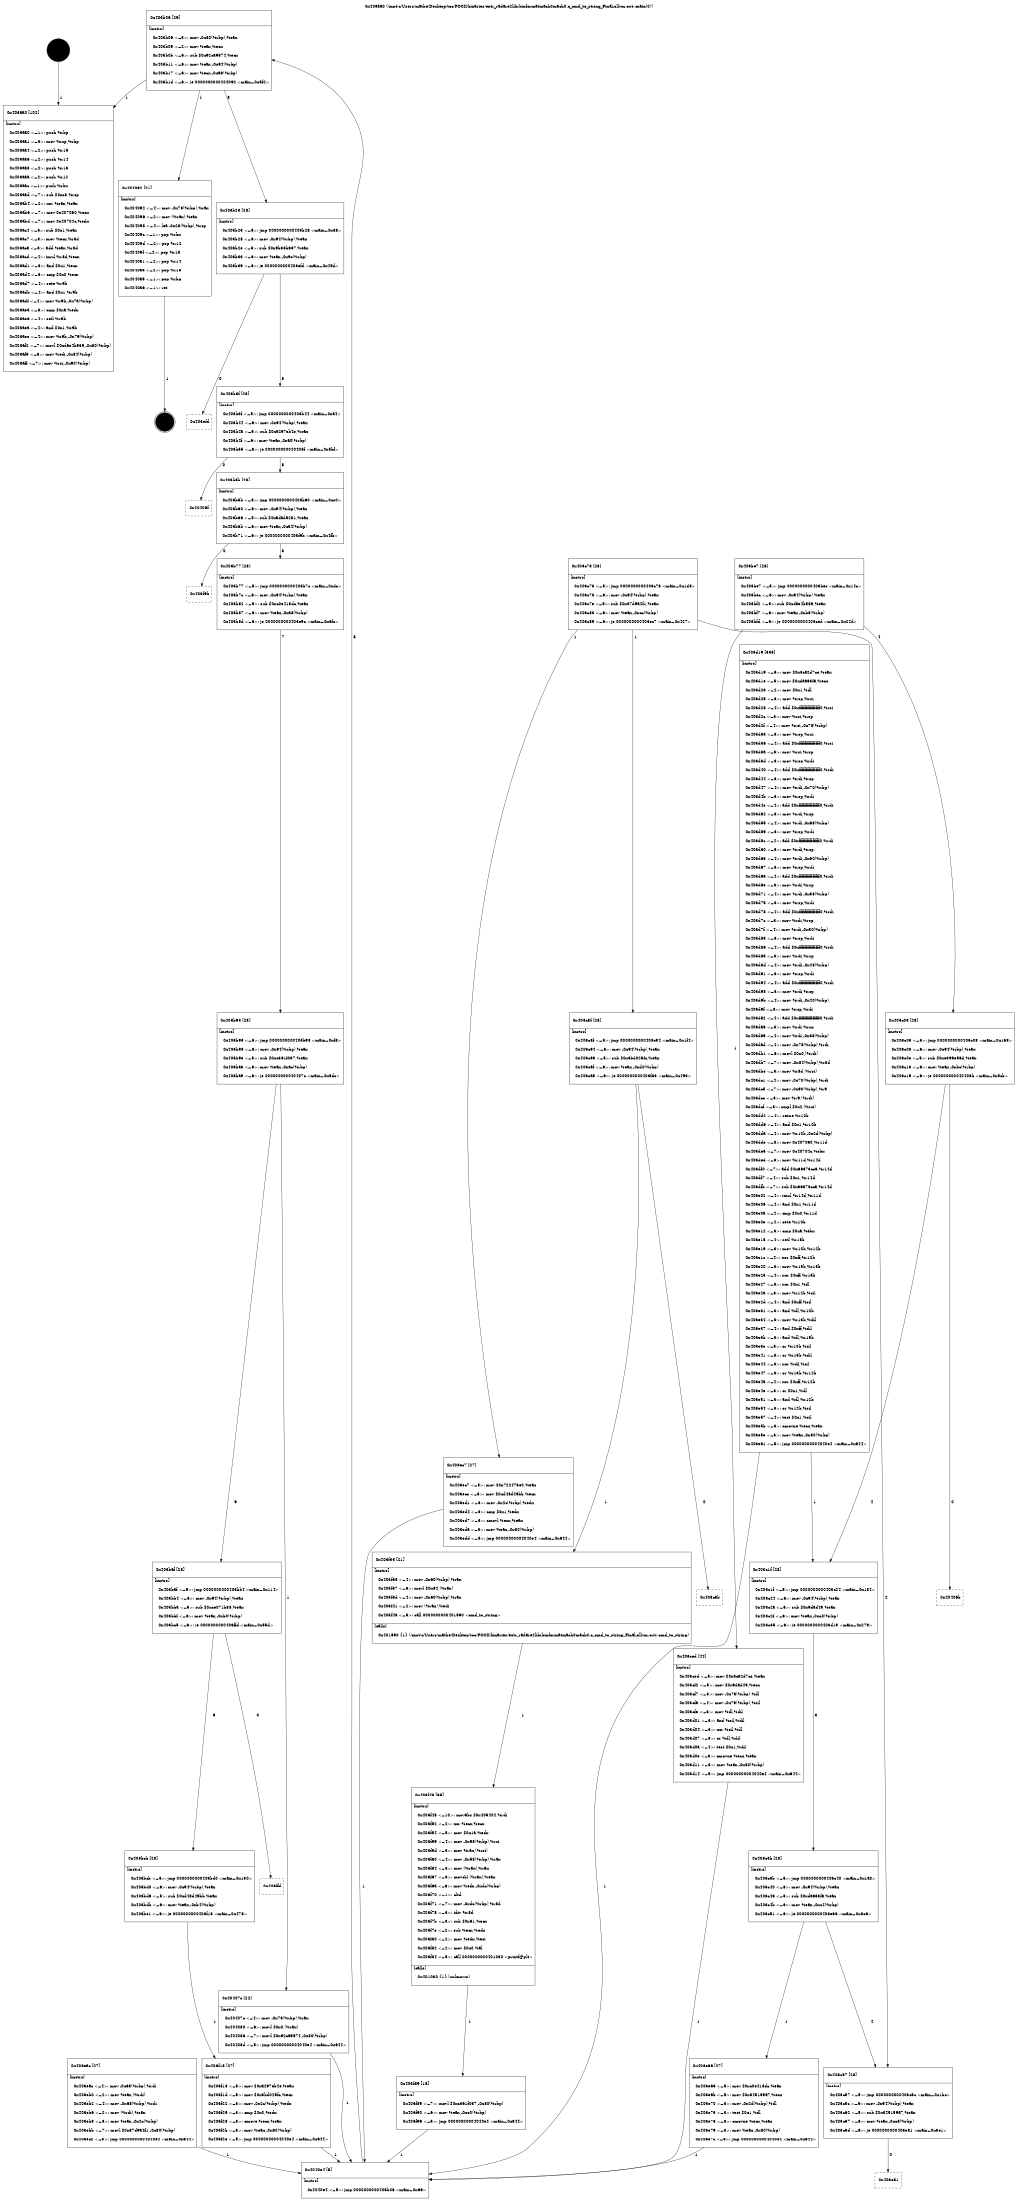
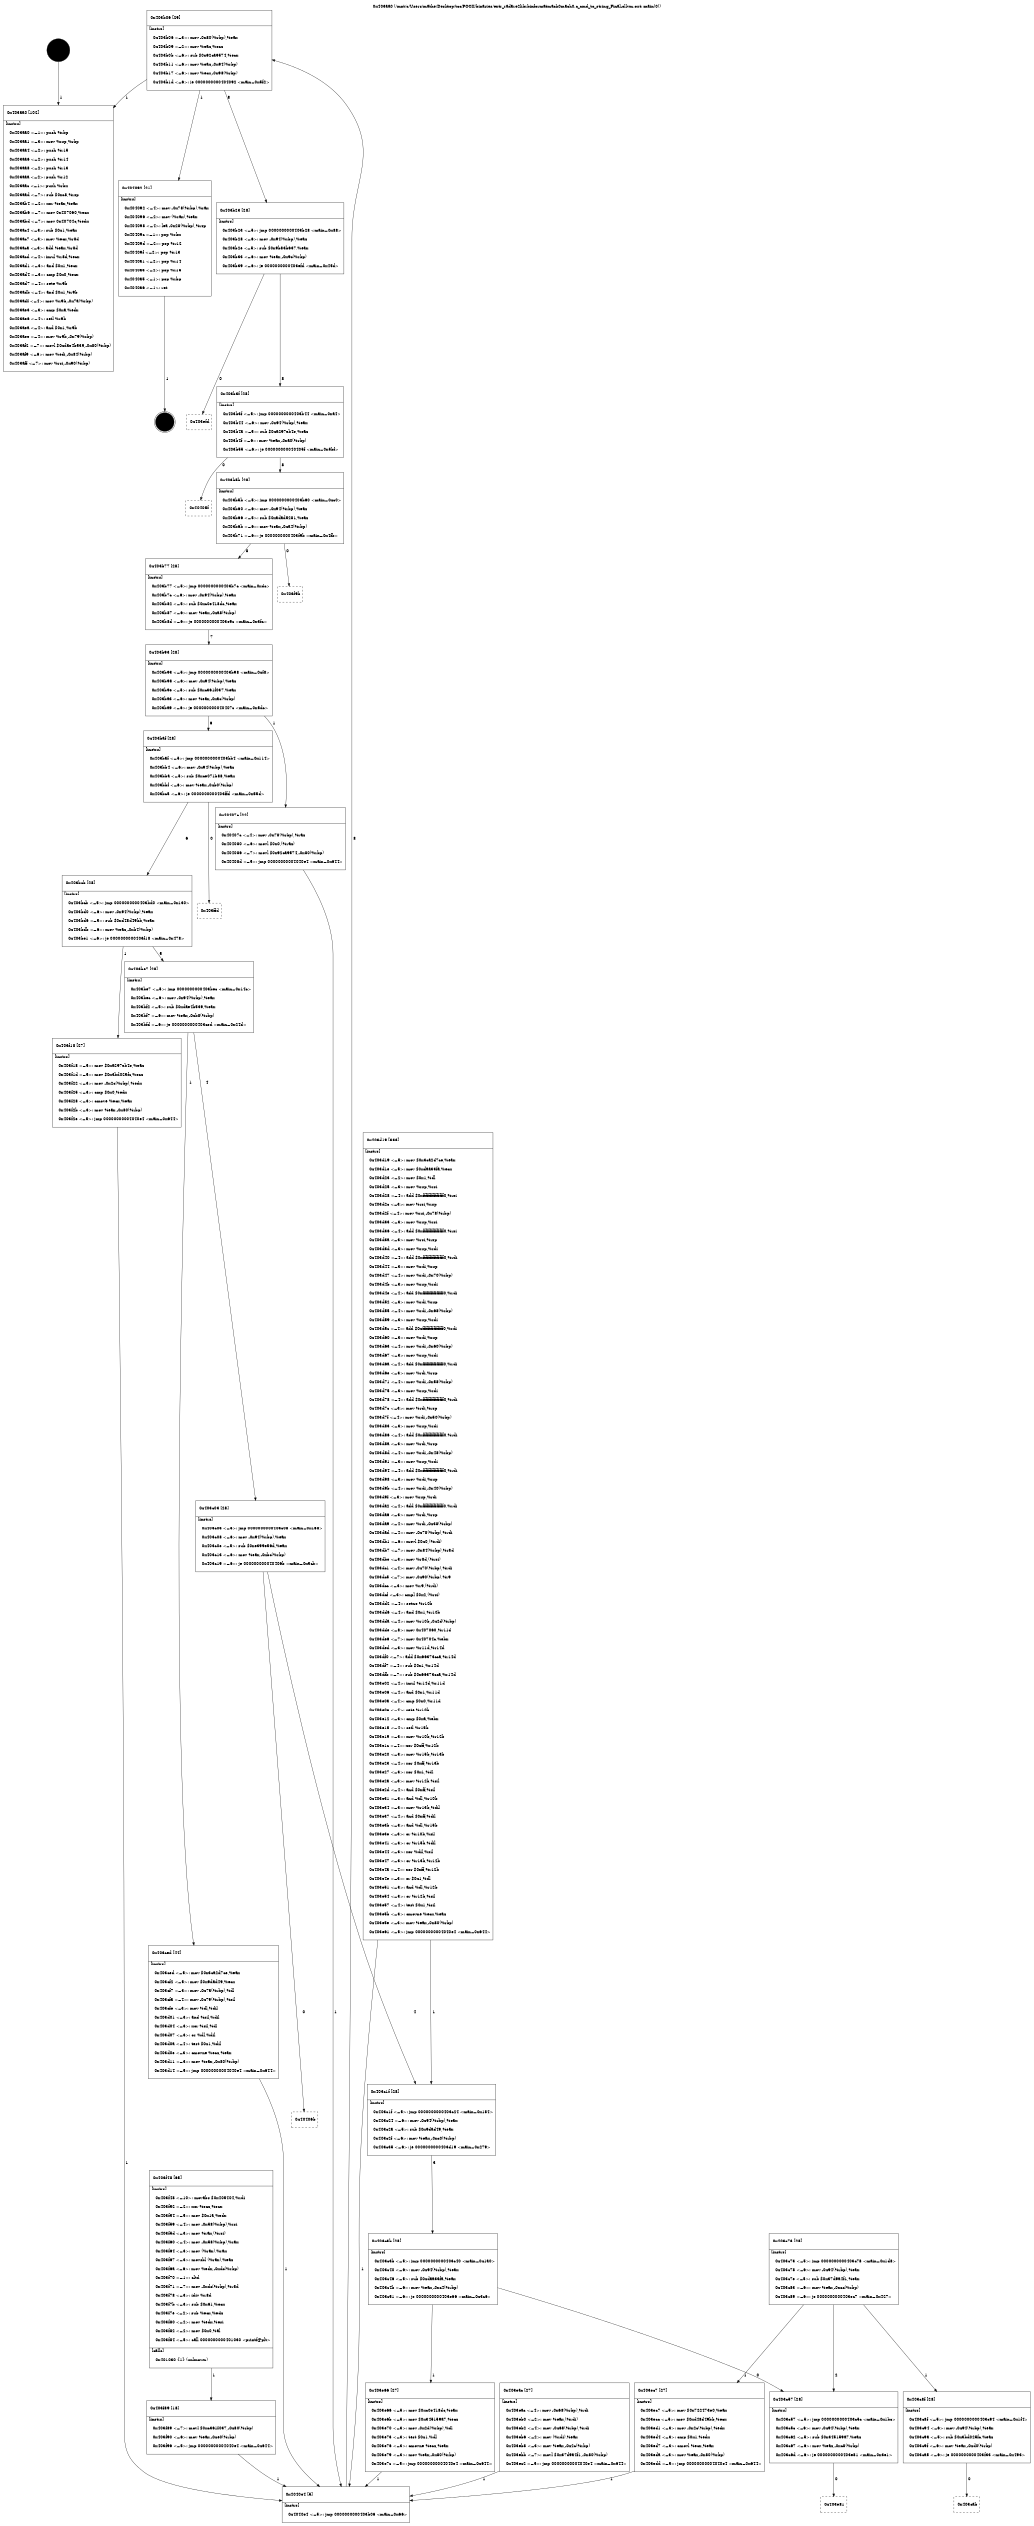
none -> (157, 953)
(532, 1598) -> none
(872, 2022) -> (757, 2375)
